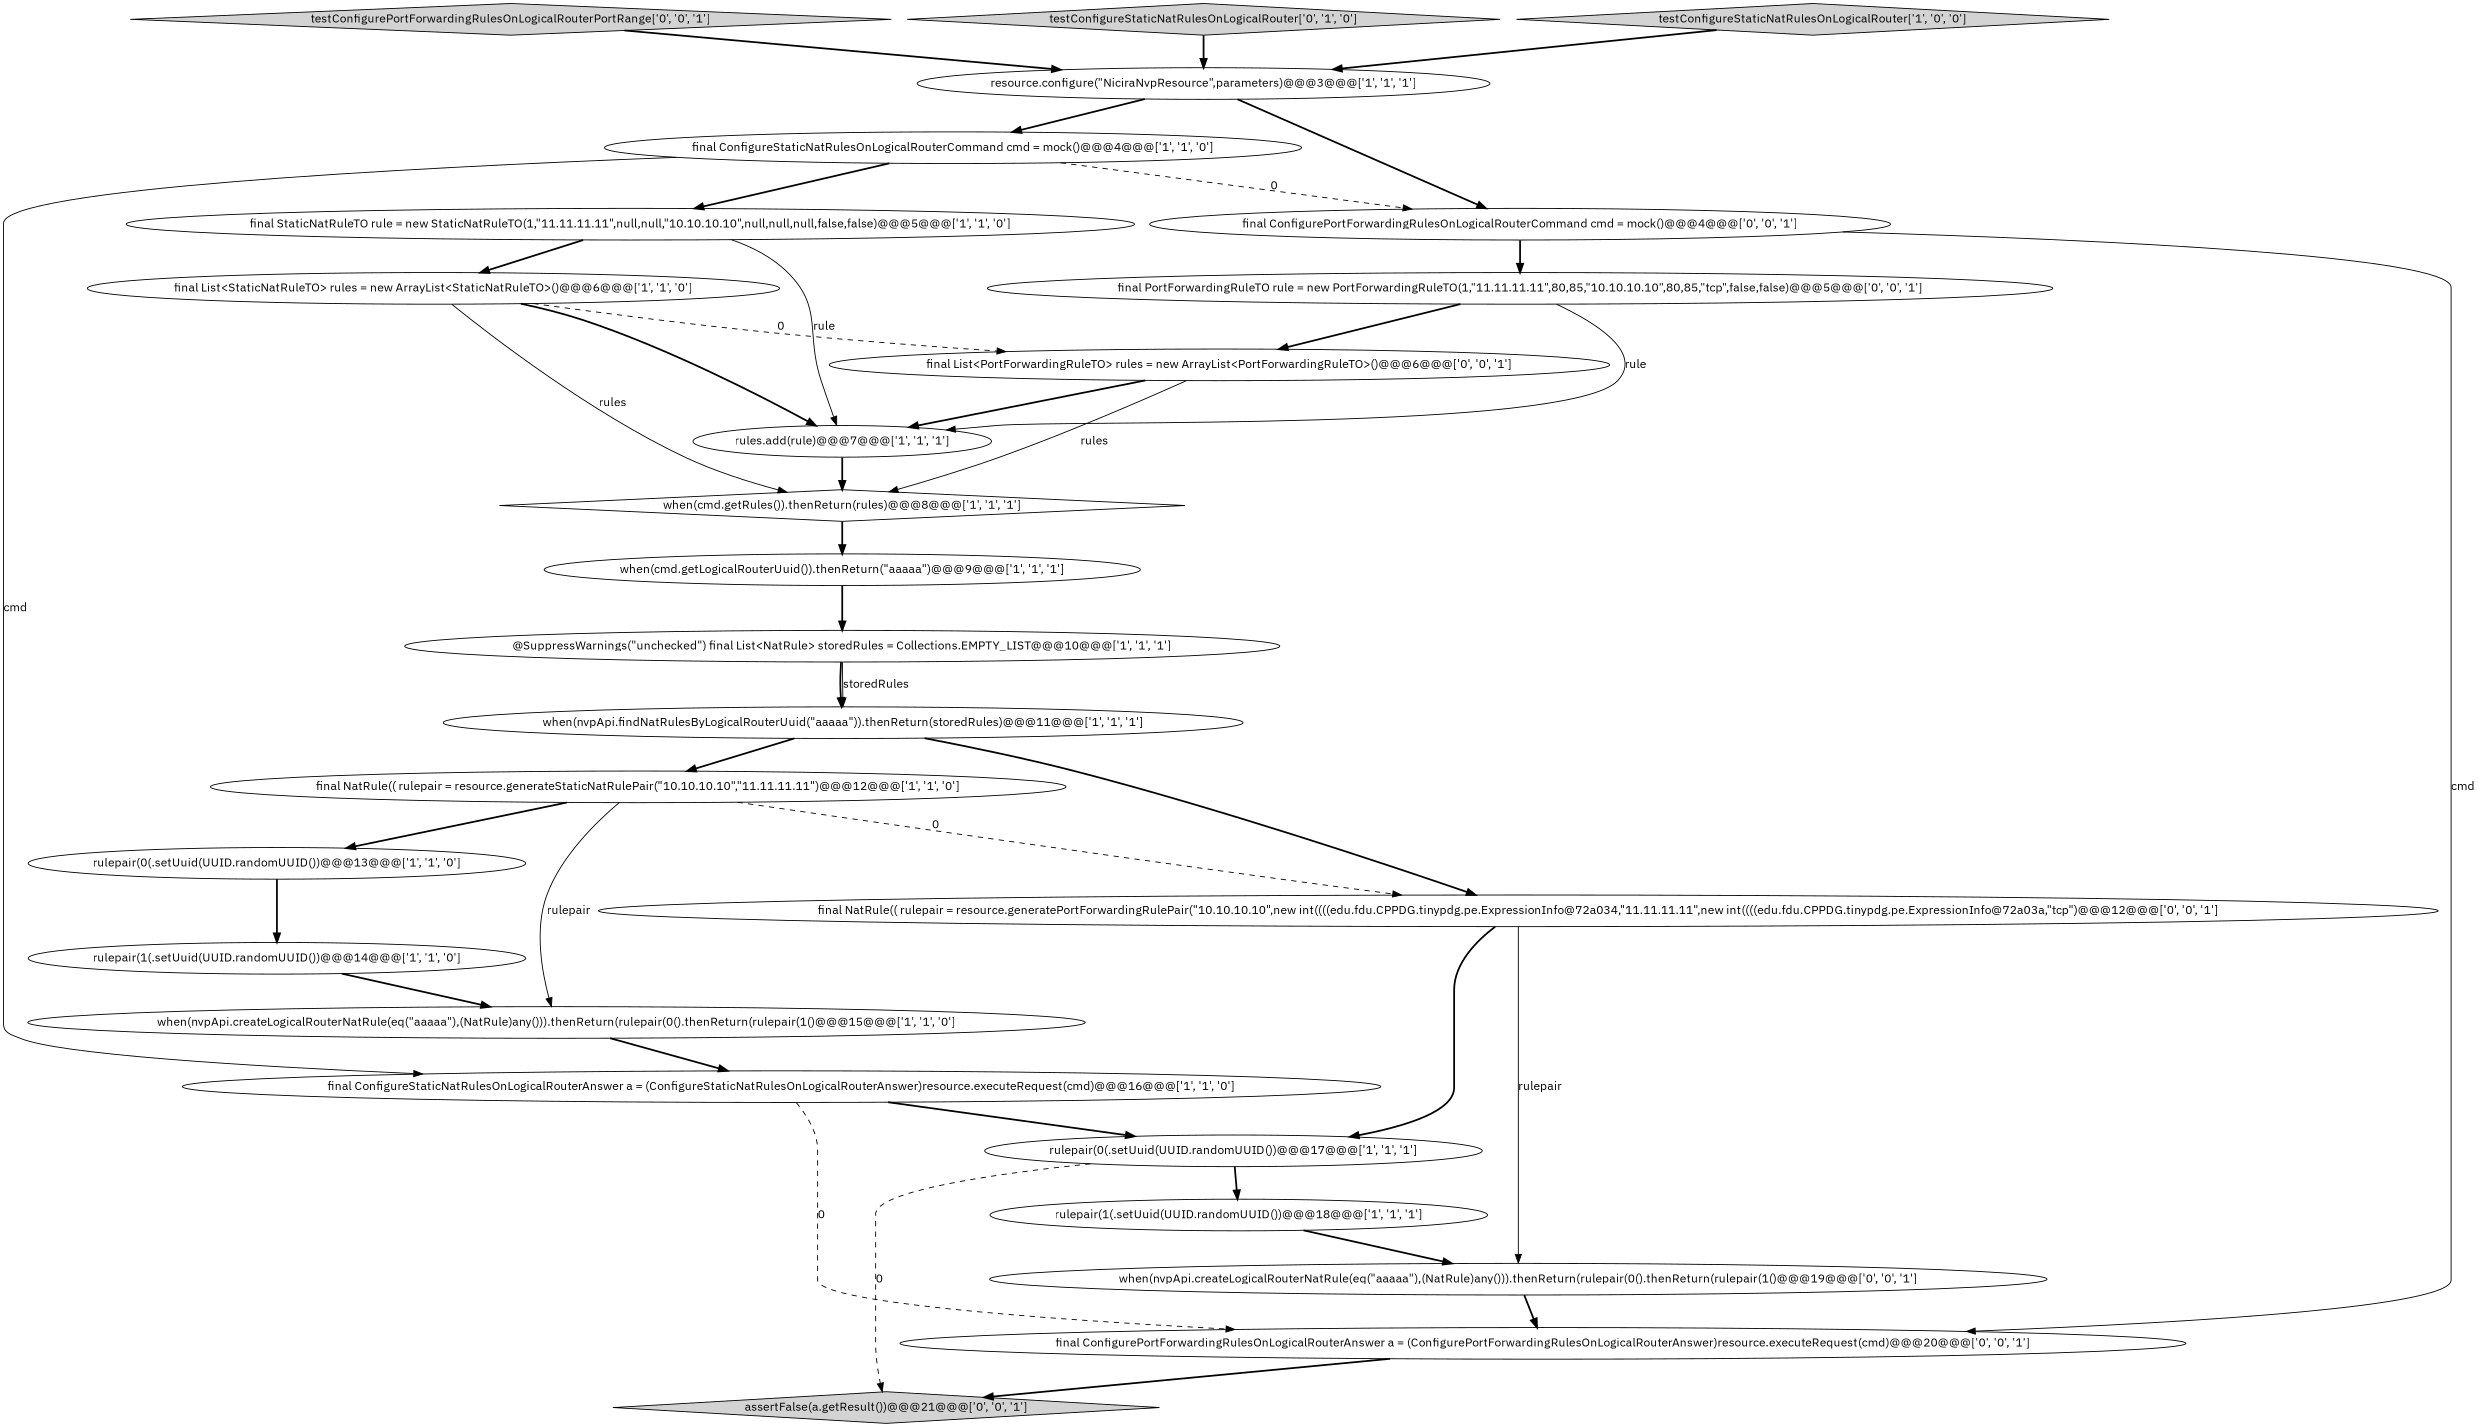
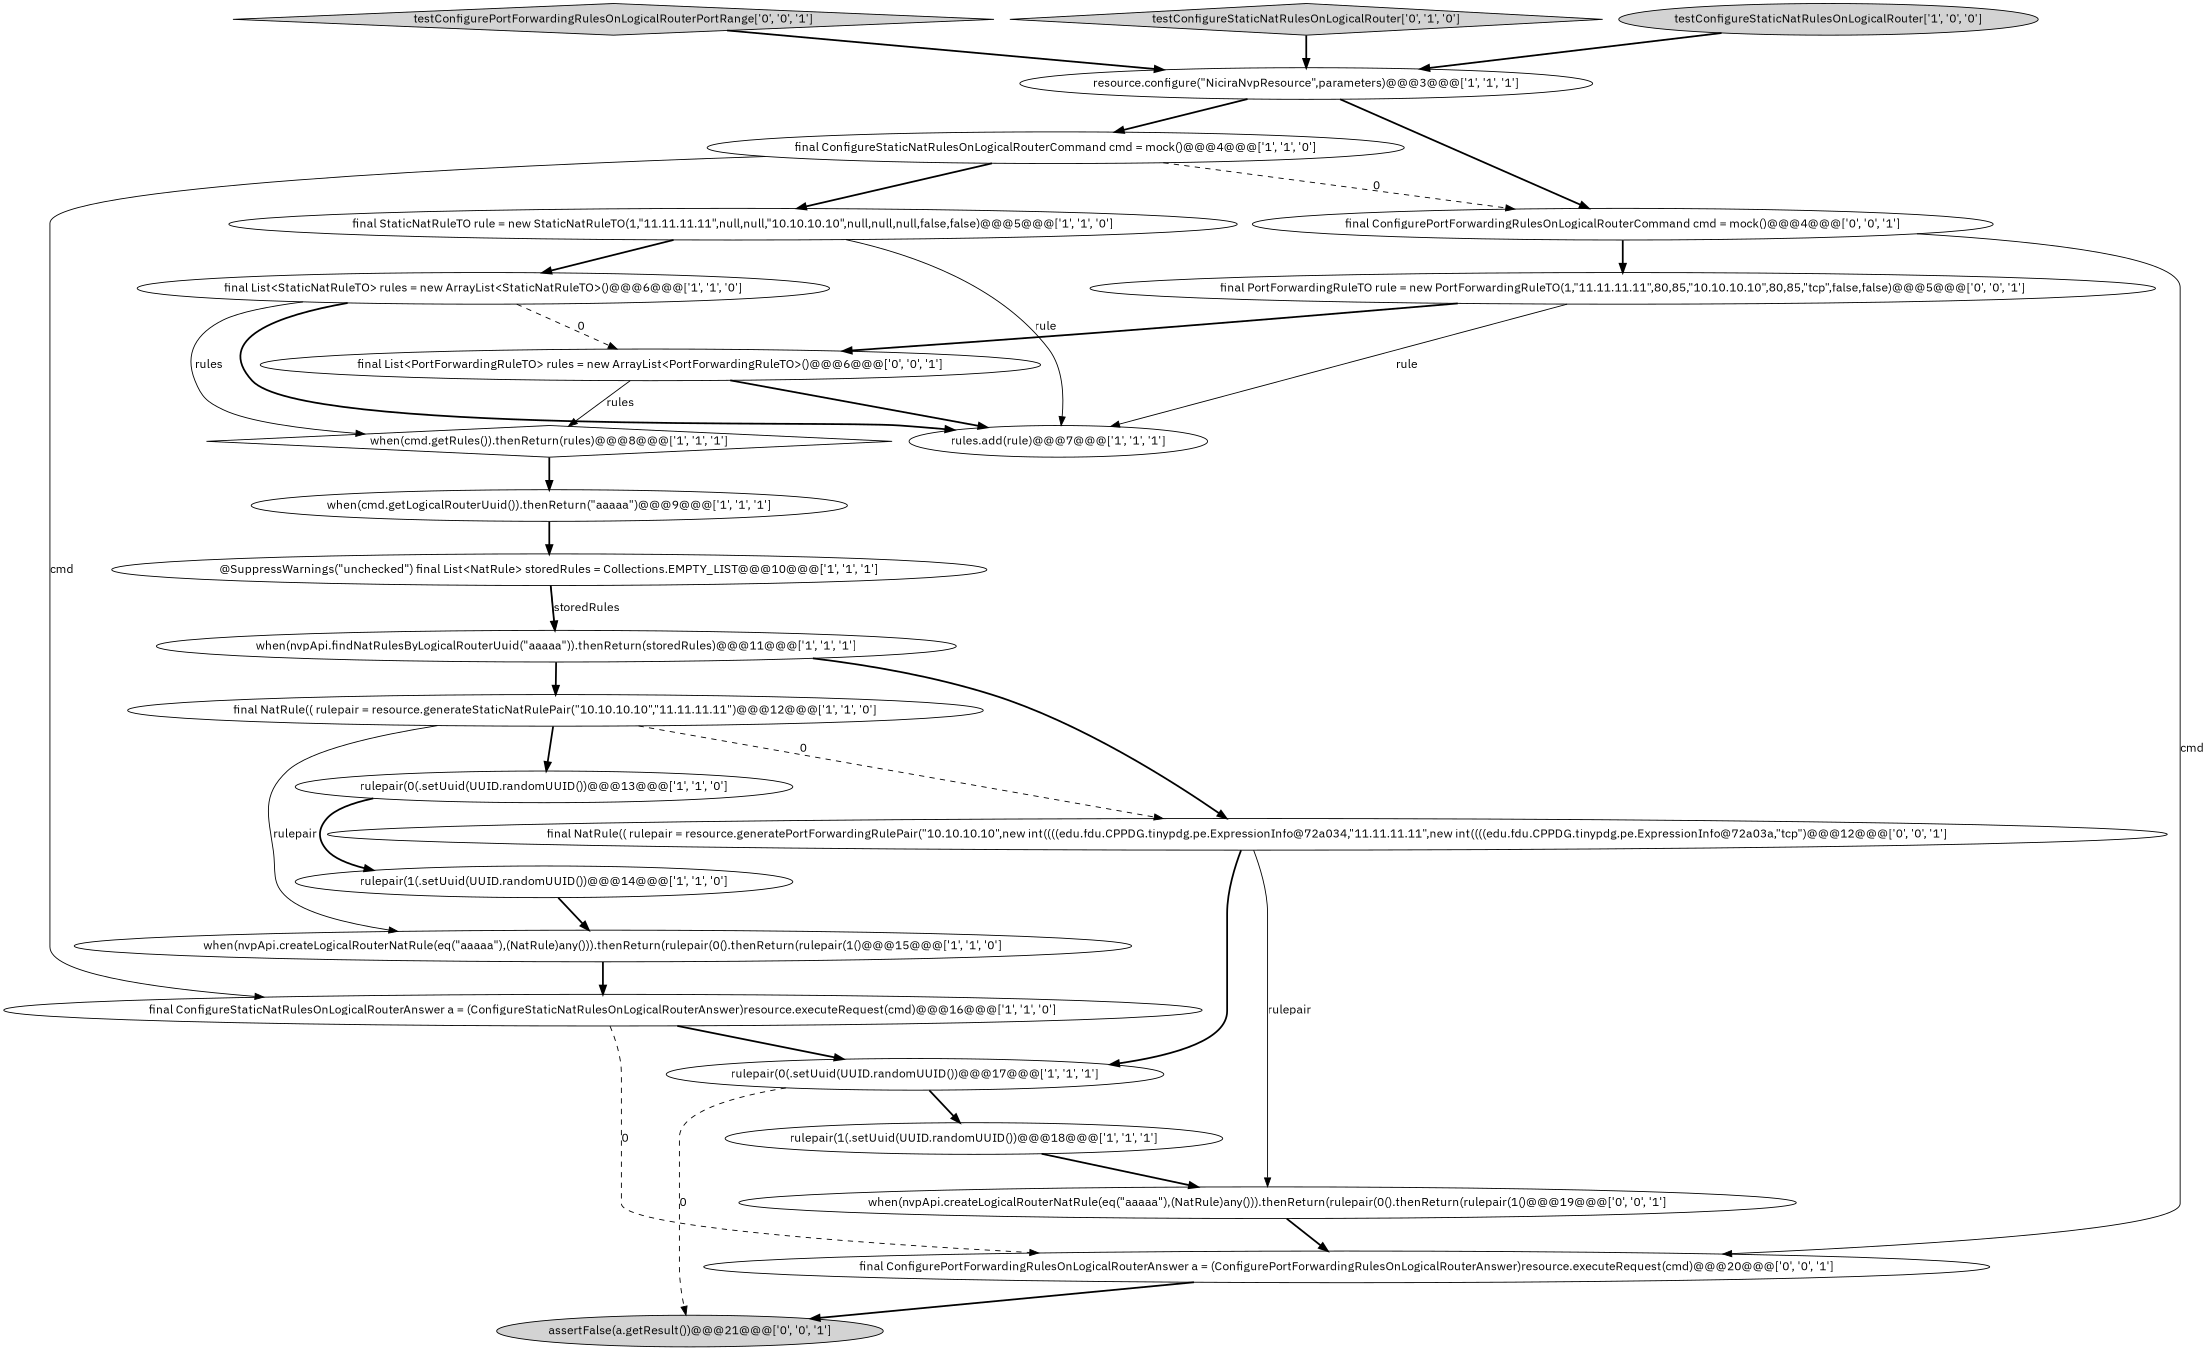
(1813, 19) -> (1828, 19)
(842, 469) -> none
(886, 1408) -> (690, 1331)
